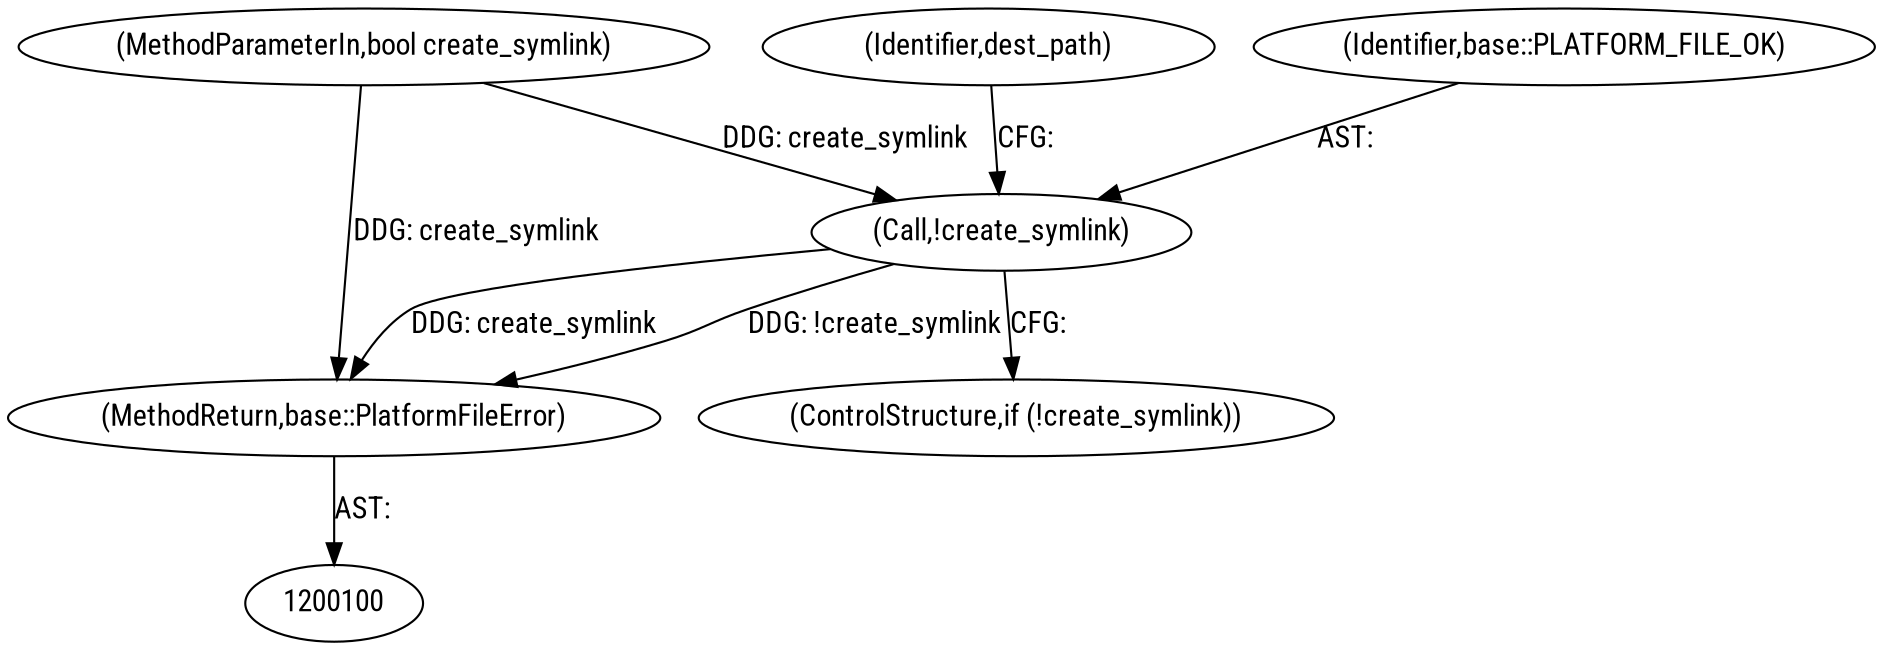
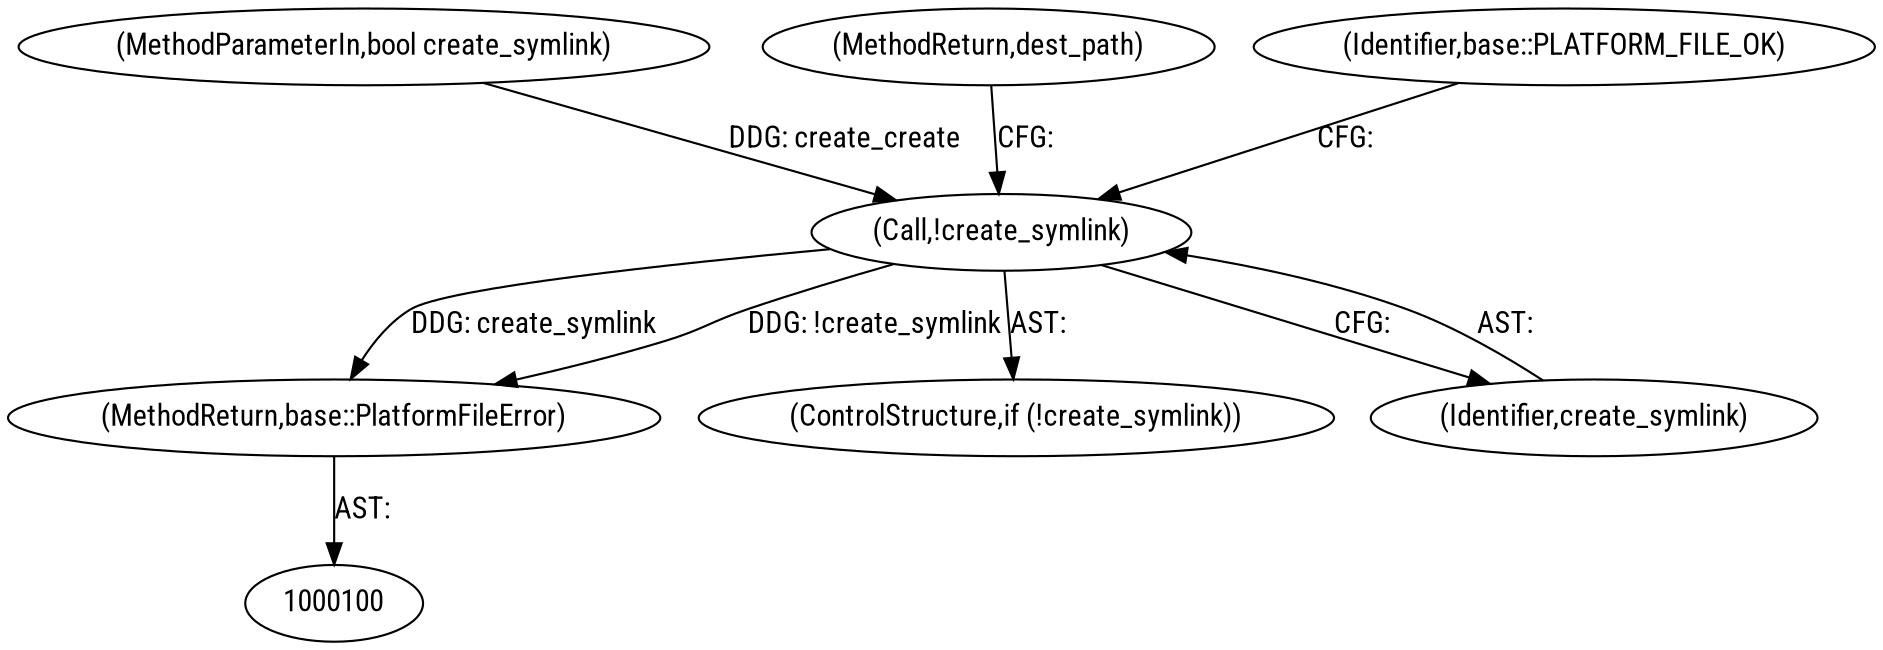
(989, 47) -> (989, 47)
(845, 140) -> (845, 140)
(1349, 140) -> (1349, 140)
(350, 222) -> none
(1042, 325) -> (1042, 325)
none -> (1594, 418)
(334, 603) -> (334, 603)
